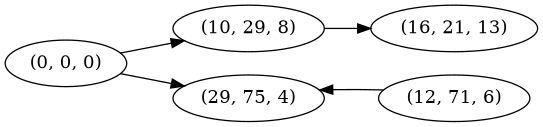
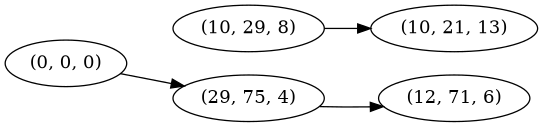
(454, 28) -> (454, 28)
(146, 48) -> none
(358, 90) -> (345, 107)
